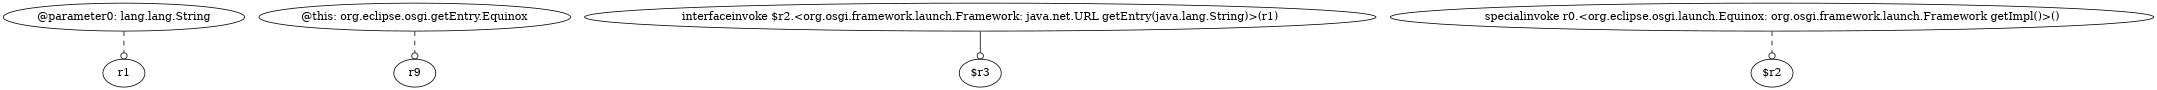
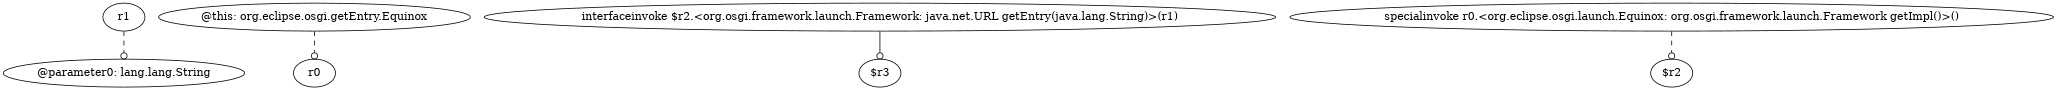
(124, 42) -> (124, 42)
(415, 73) -> (314, 73)
